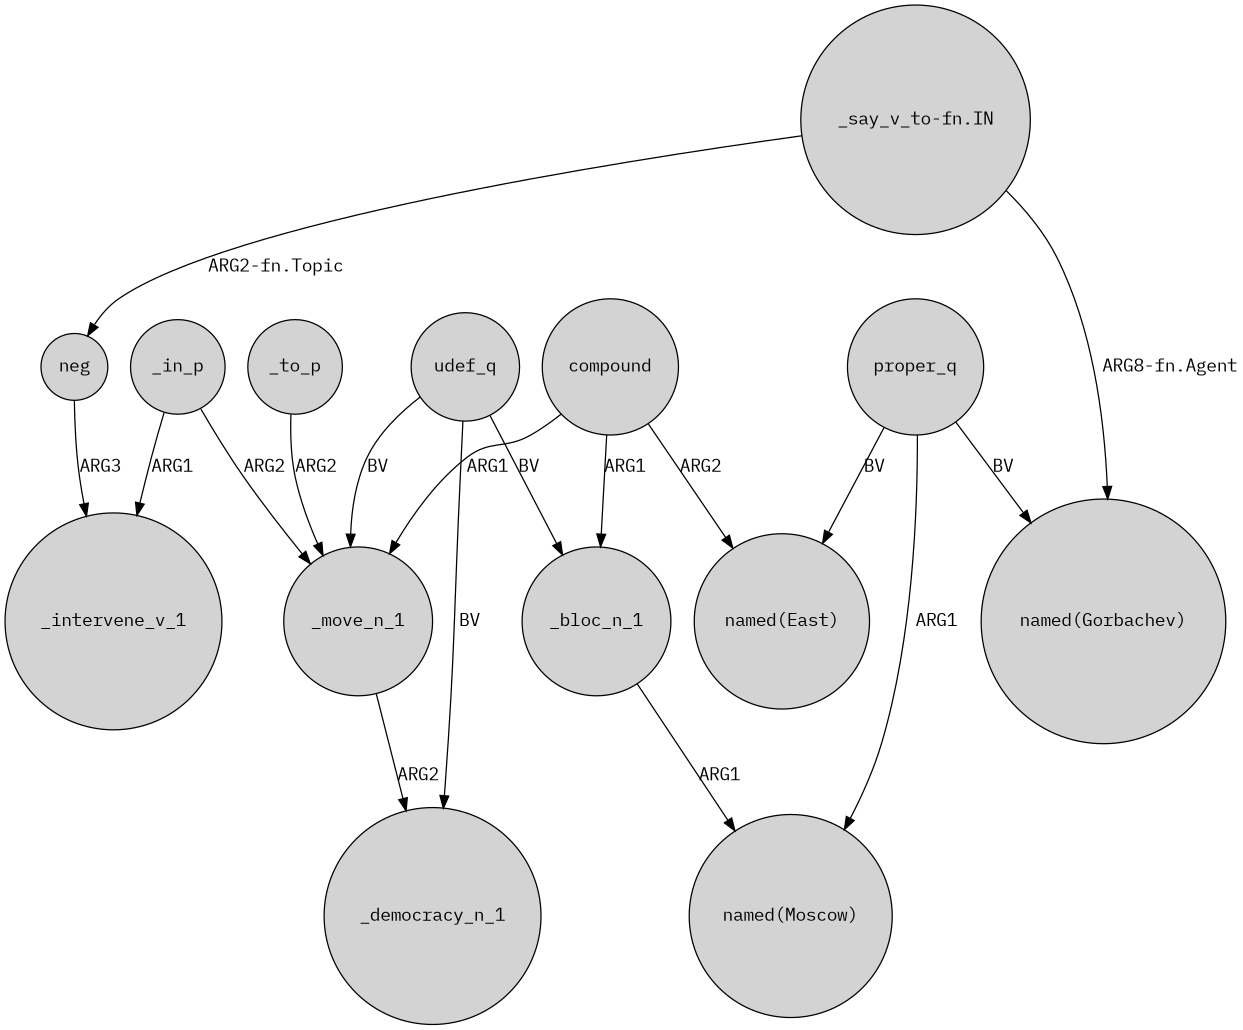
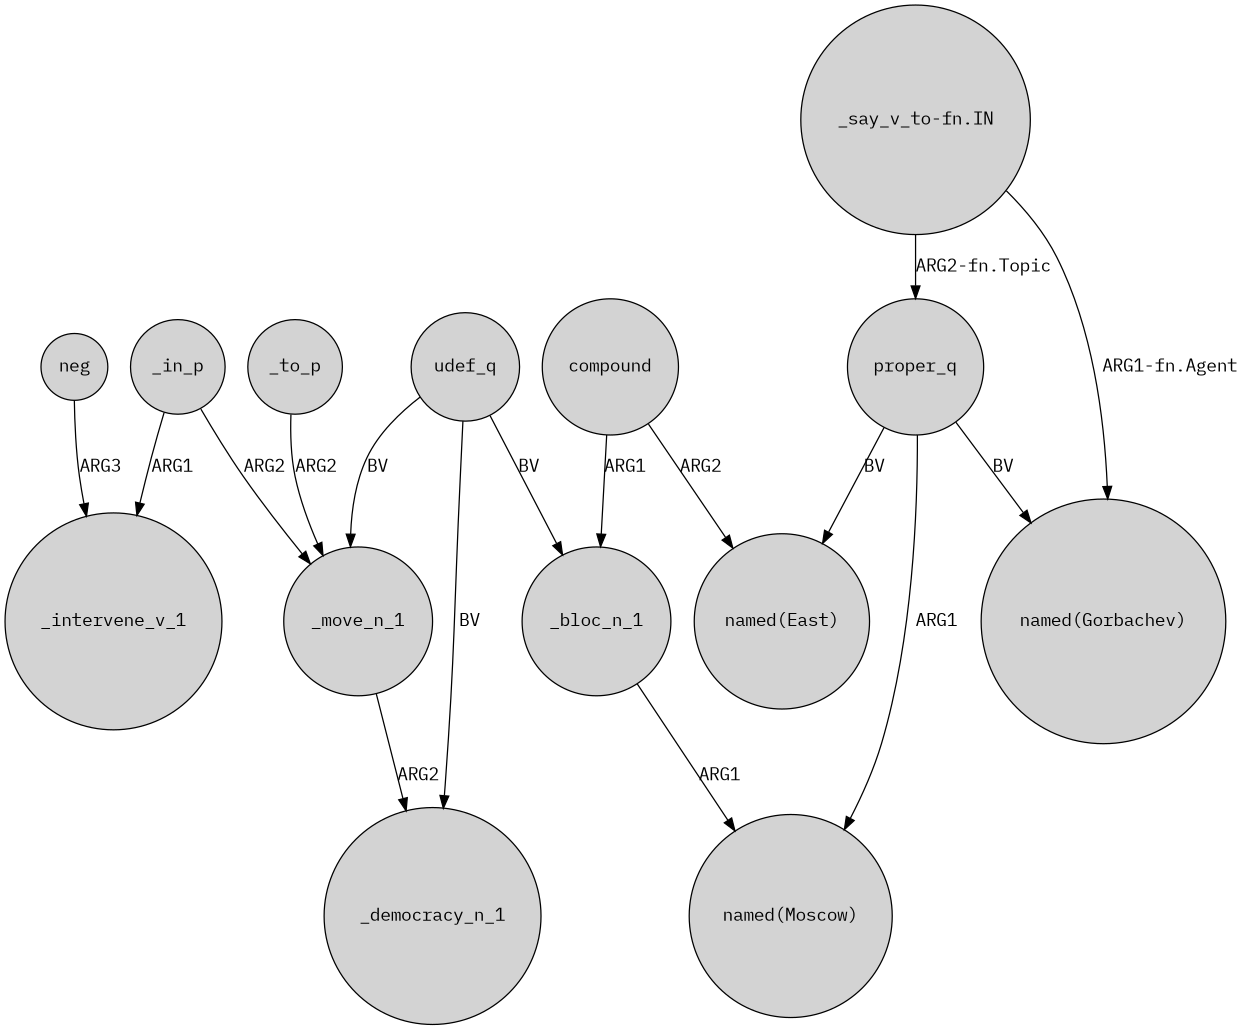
(437, 197) -> (916, 260)
(1170, 367) -> (1170, 367)
(473, 453) -> none
